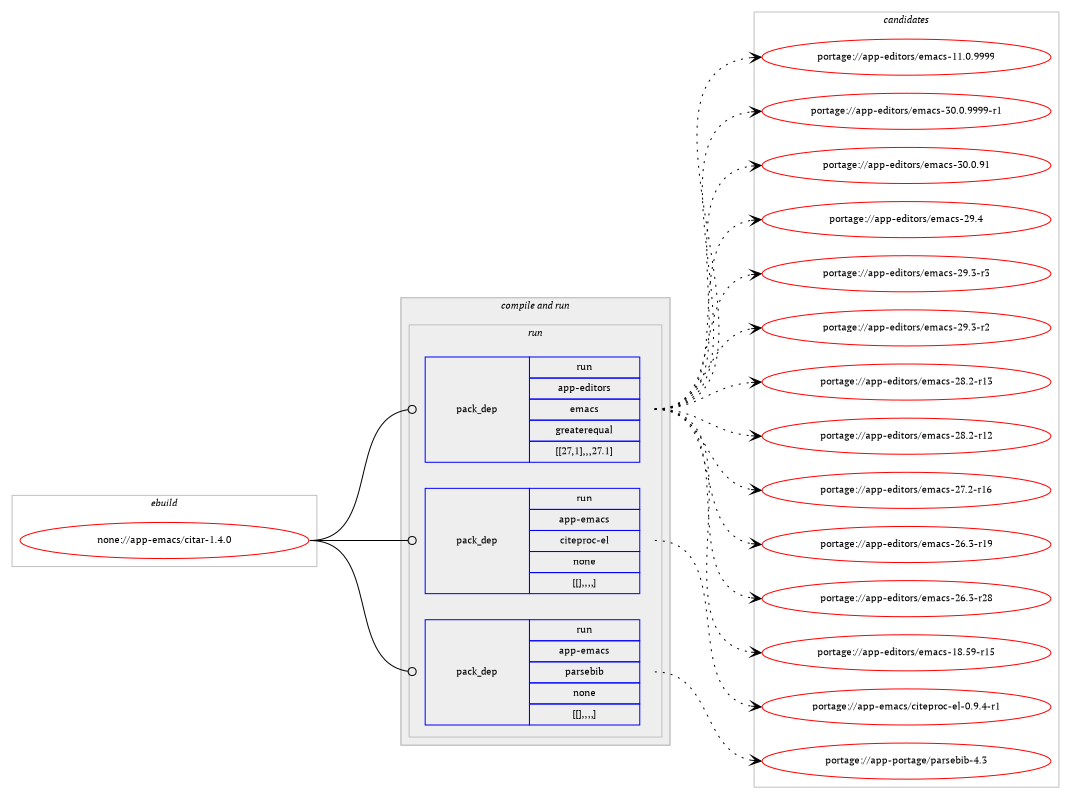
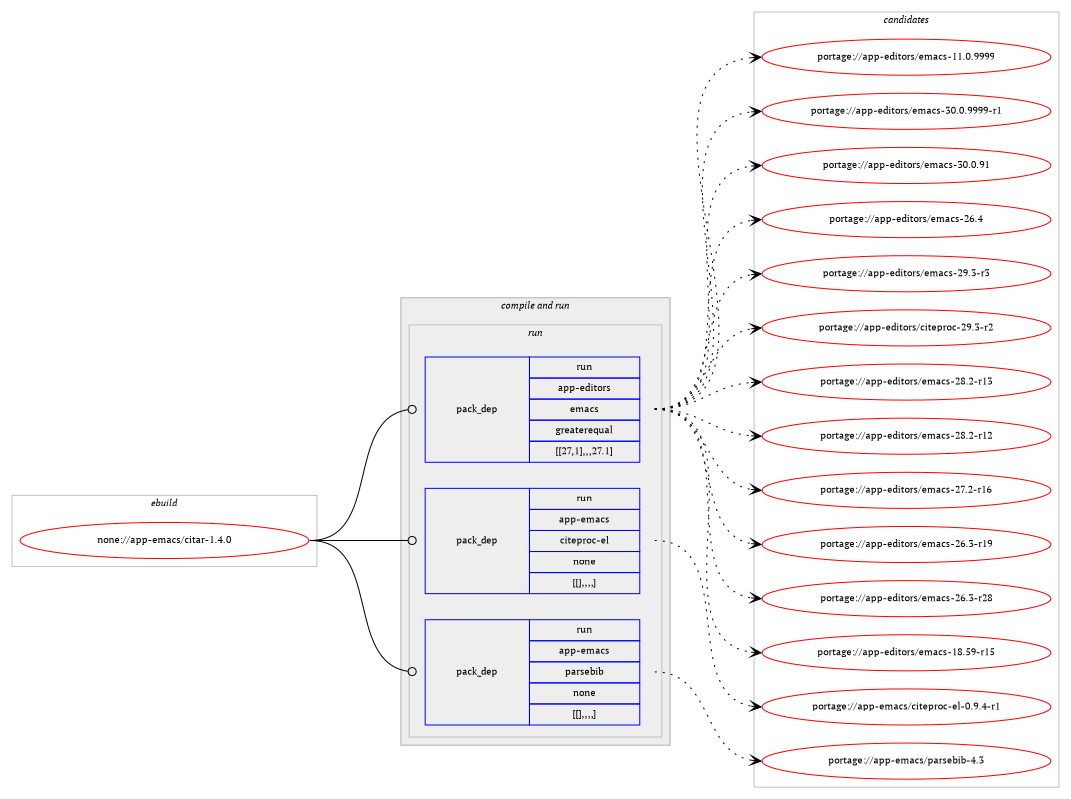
(907, 220) -> (907, 220)
(907, 328) -> (907, 328)
(907, 761) -> (907, 761)
